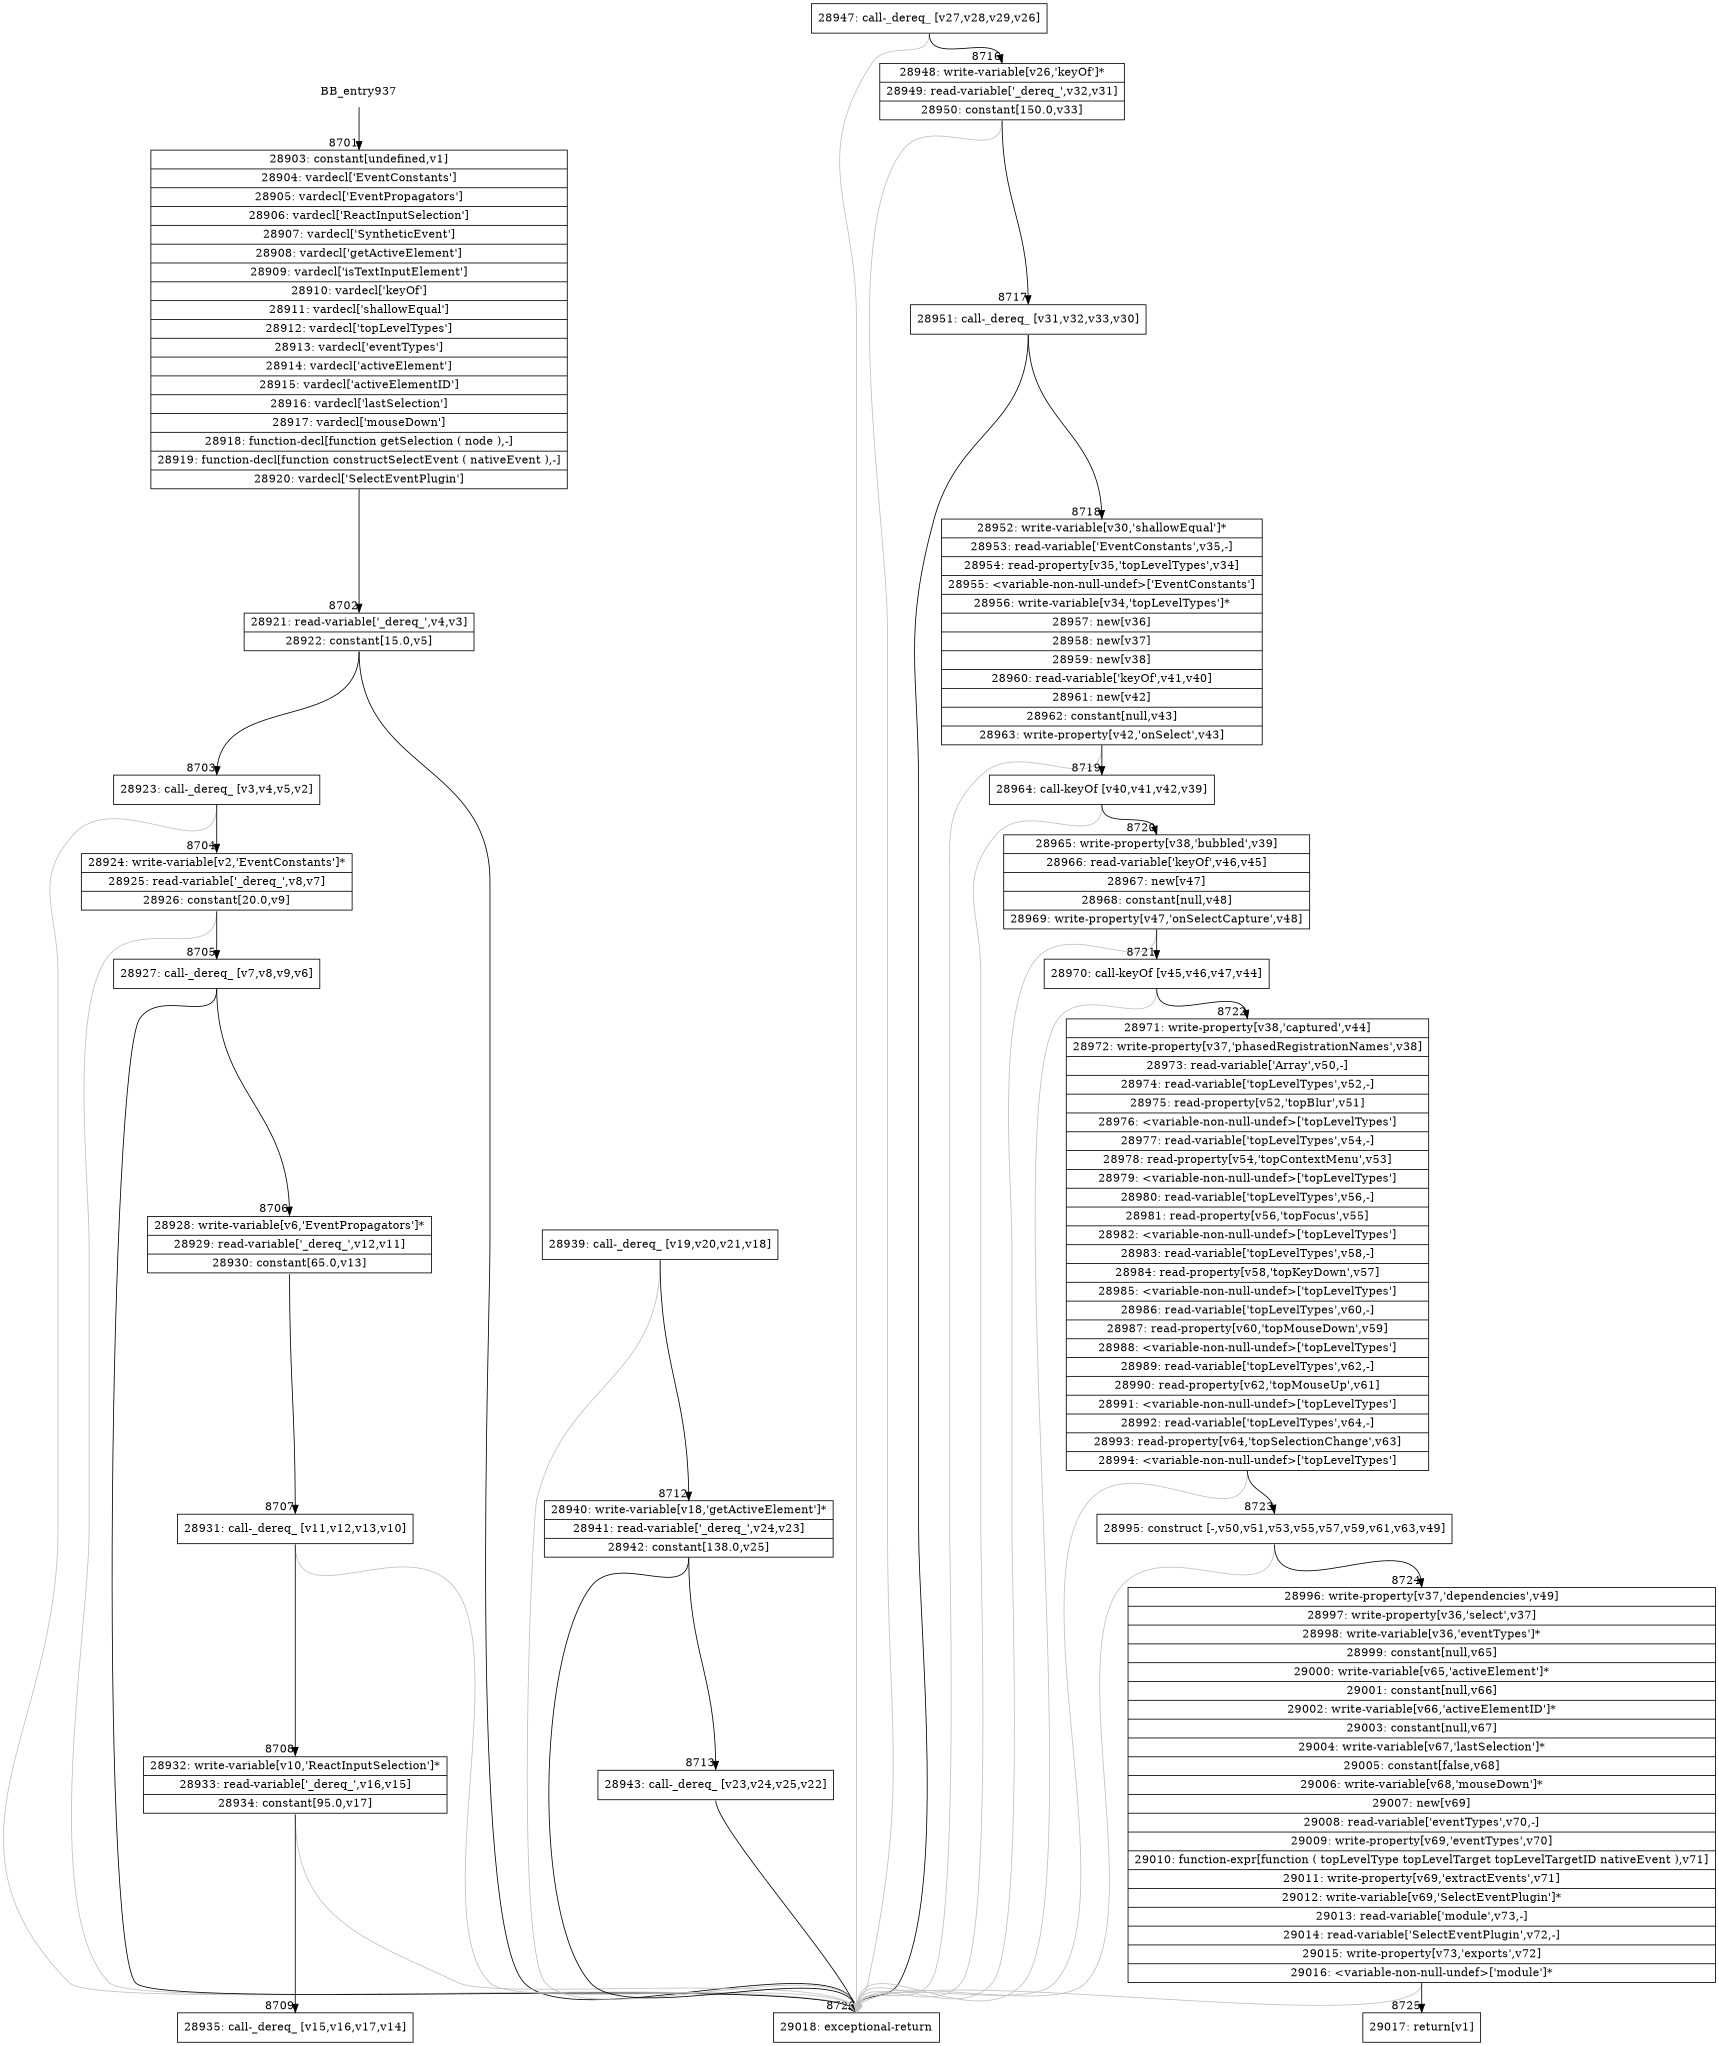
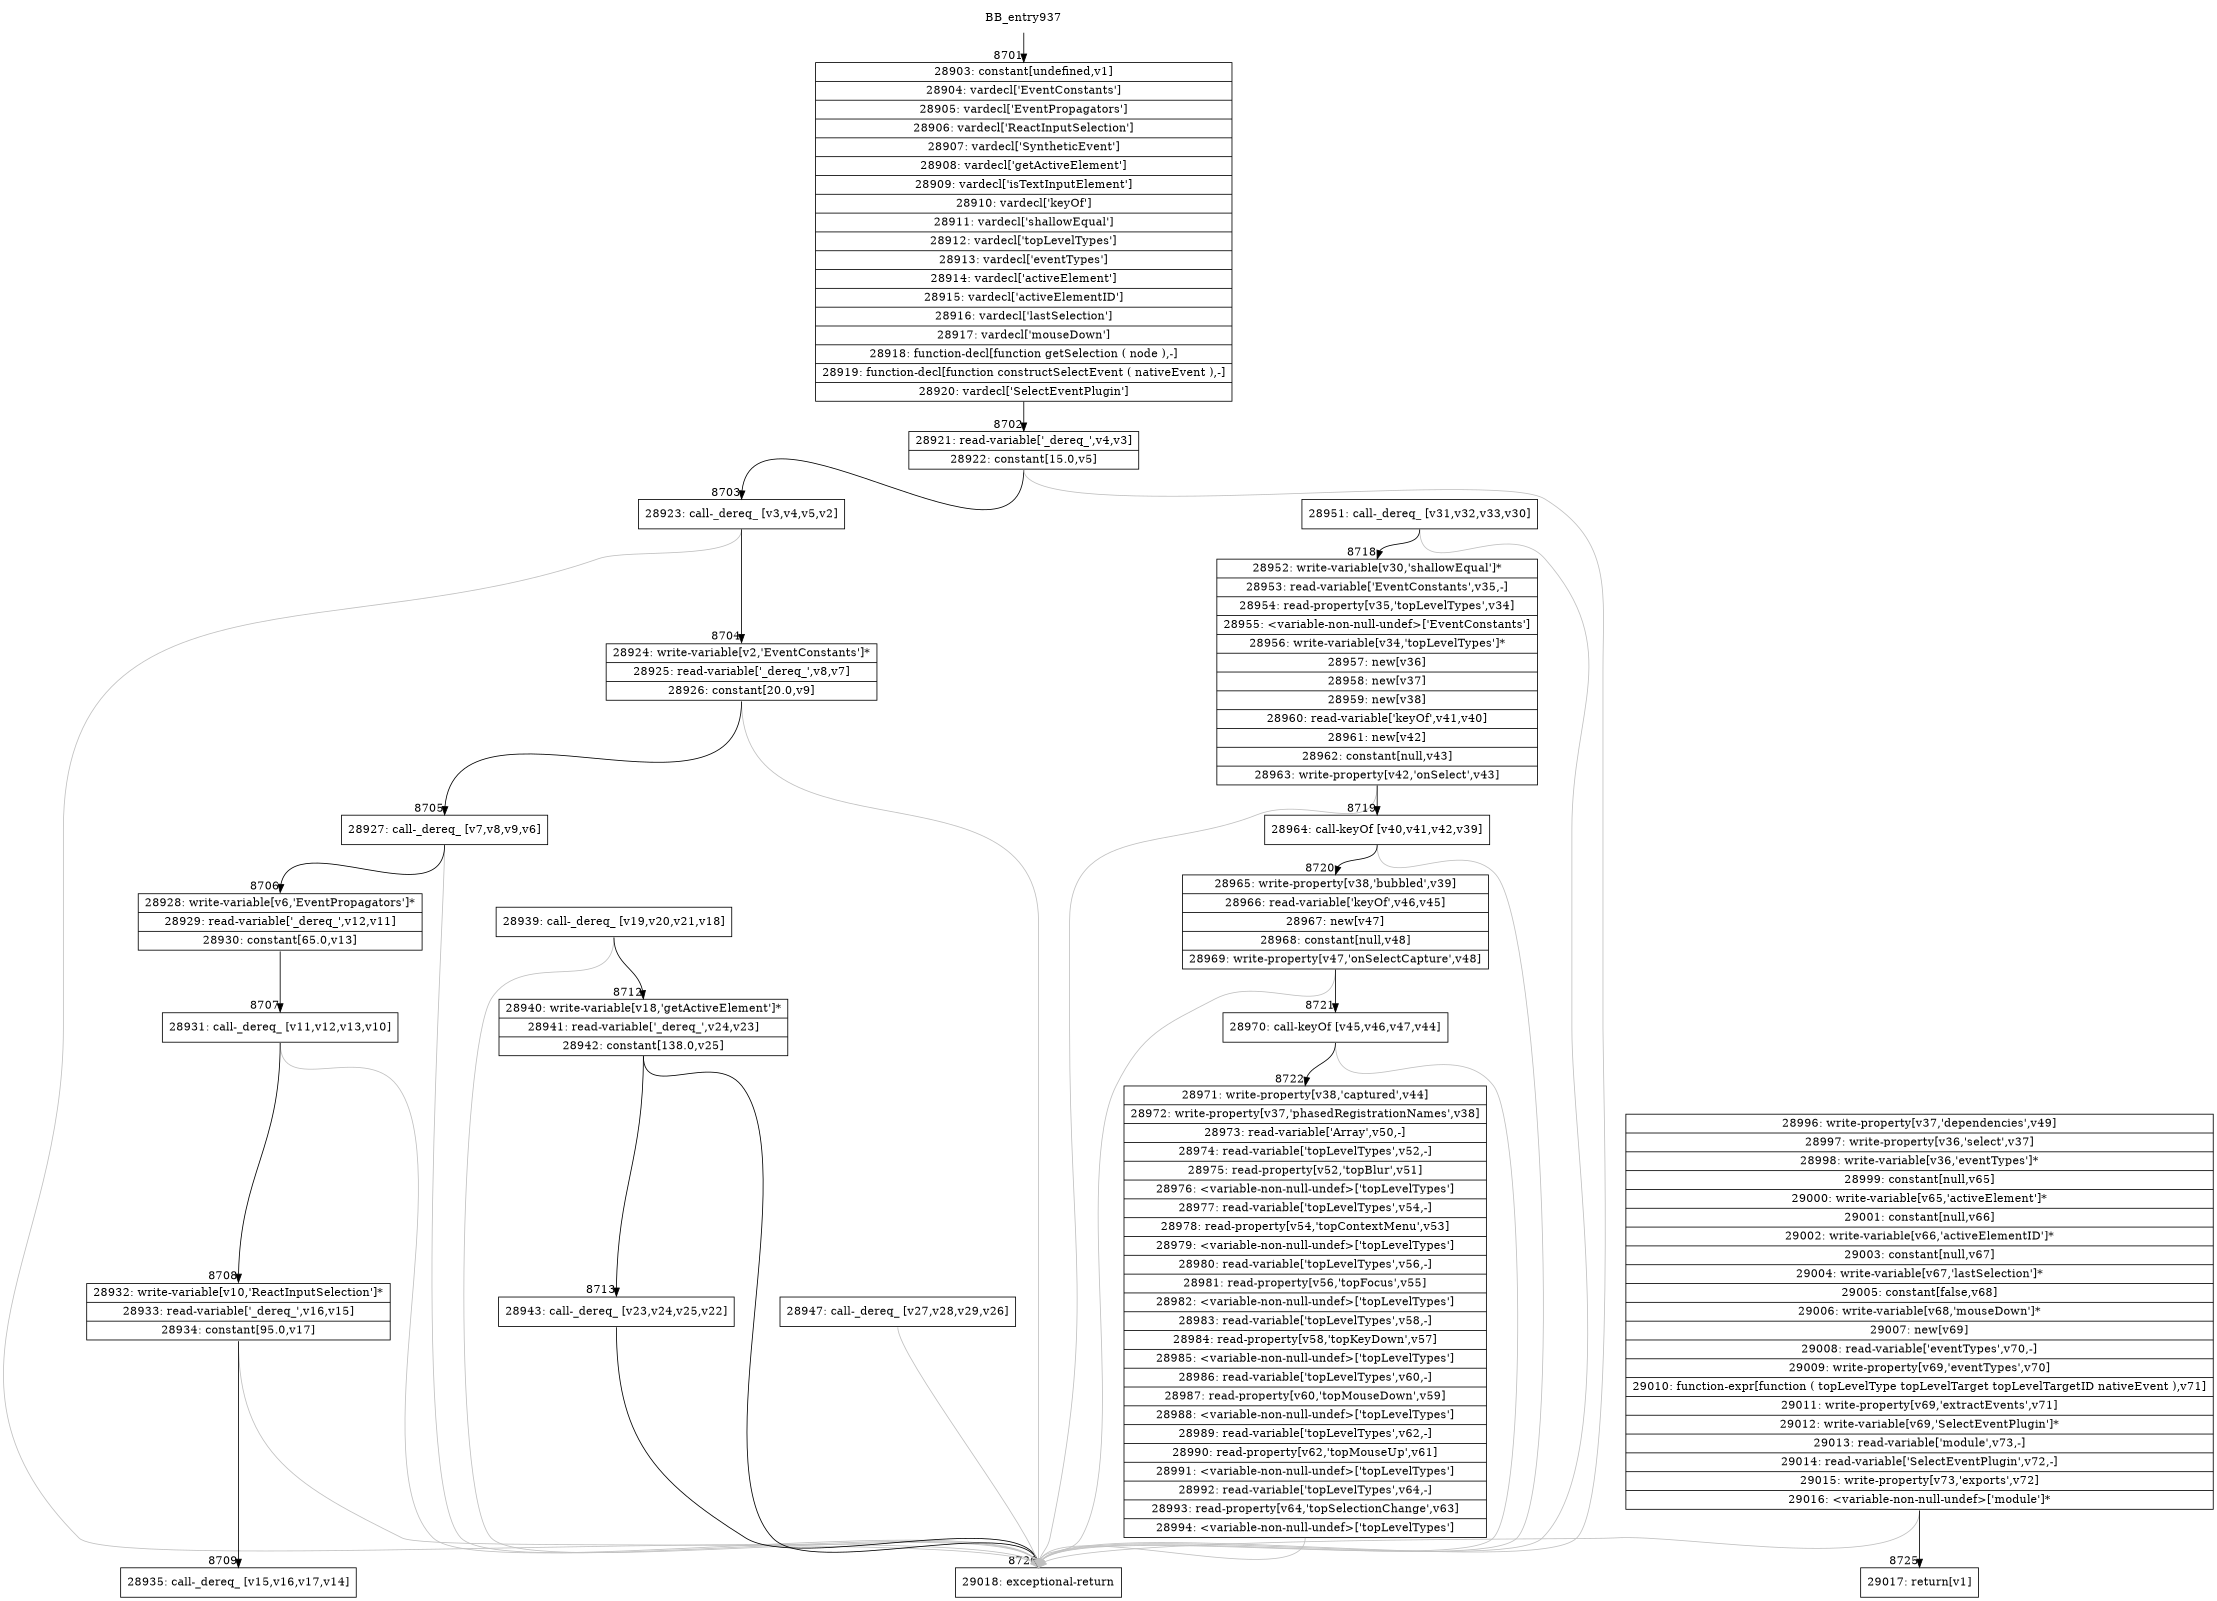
(1002, 92) -> none
(919, 1170) -> (1584, 1226)
(486, 1467) -> (1603, 1015)
(1274, 1529) -> none
(116, 1813) -> (443, 1482)
